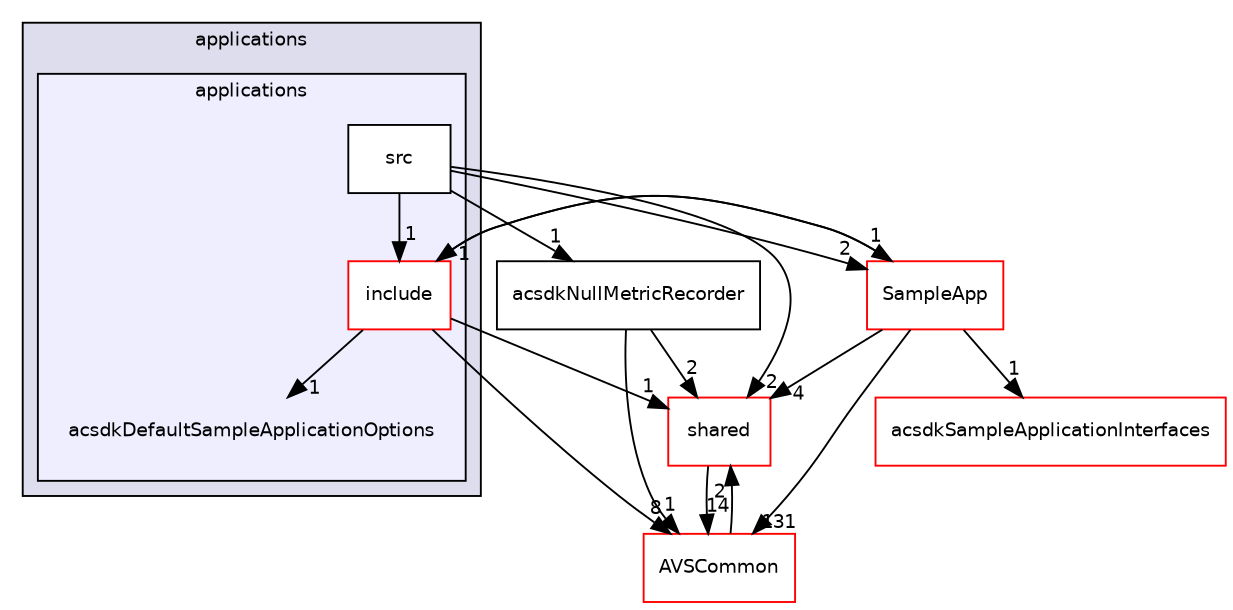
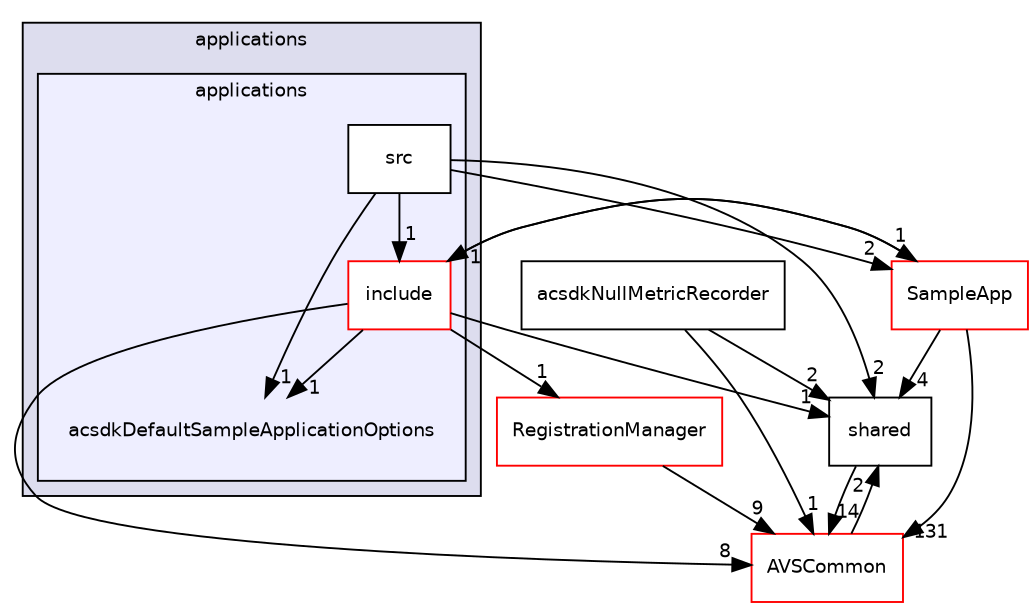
(493, 215) -> (319, 284)
none -> (610, 432)
(719, 432) -> (880, 432)
(1051, 432) -> none
